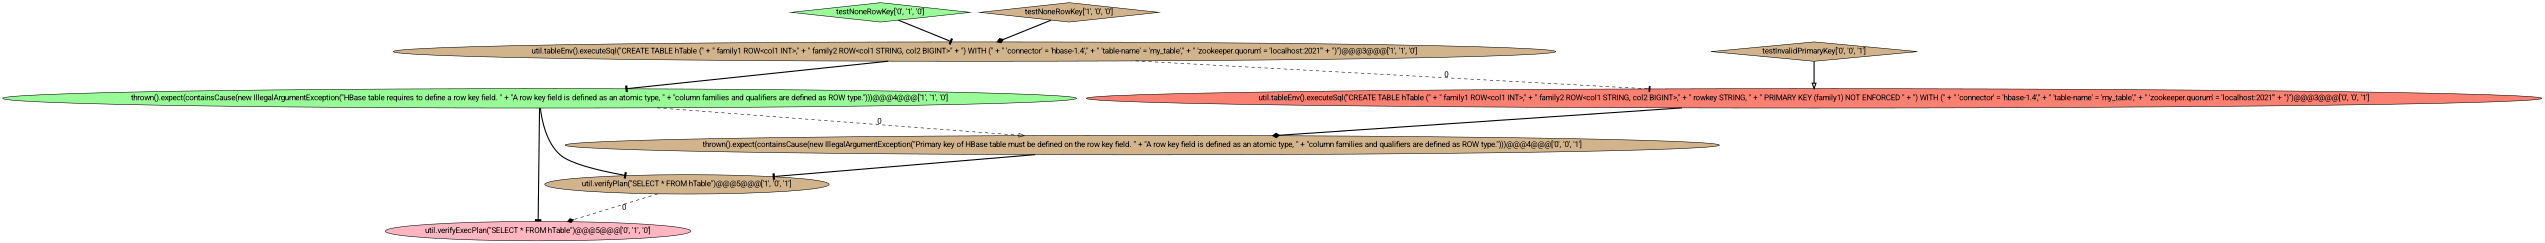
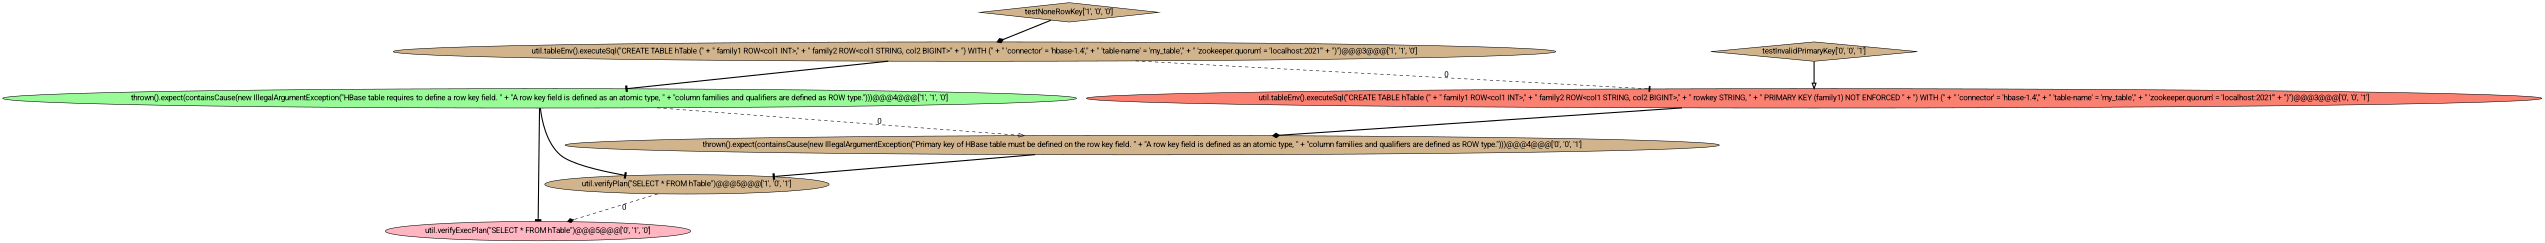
(880, 12) -> none
